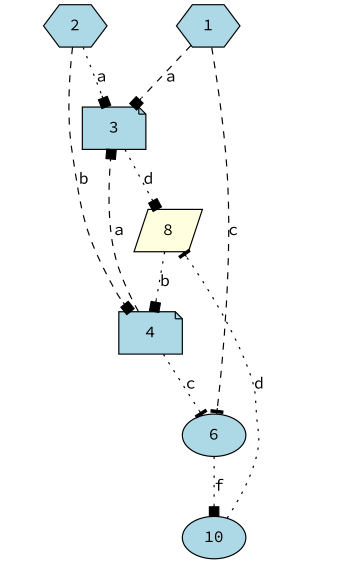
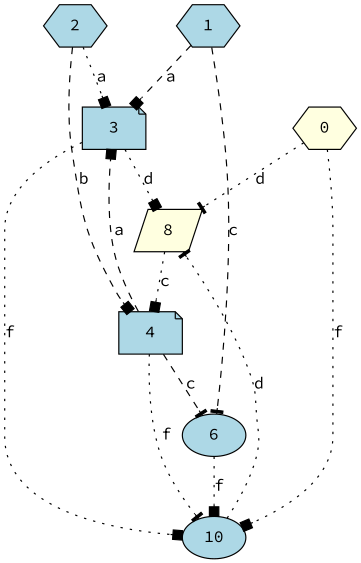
none -> (325, 128)
(165, 282) -> (165, 282)
none -> (5, 377)
(181, 382) -> (181, 382)
none -> (156, 439)
